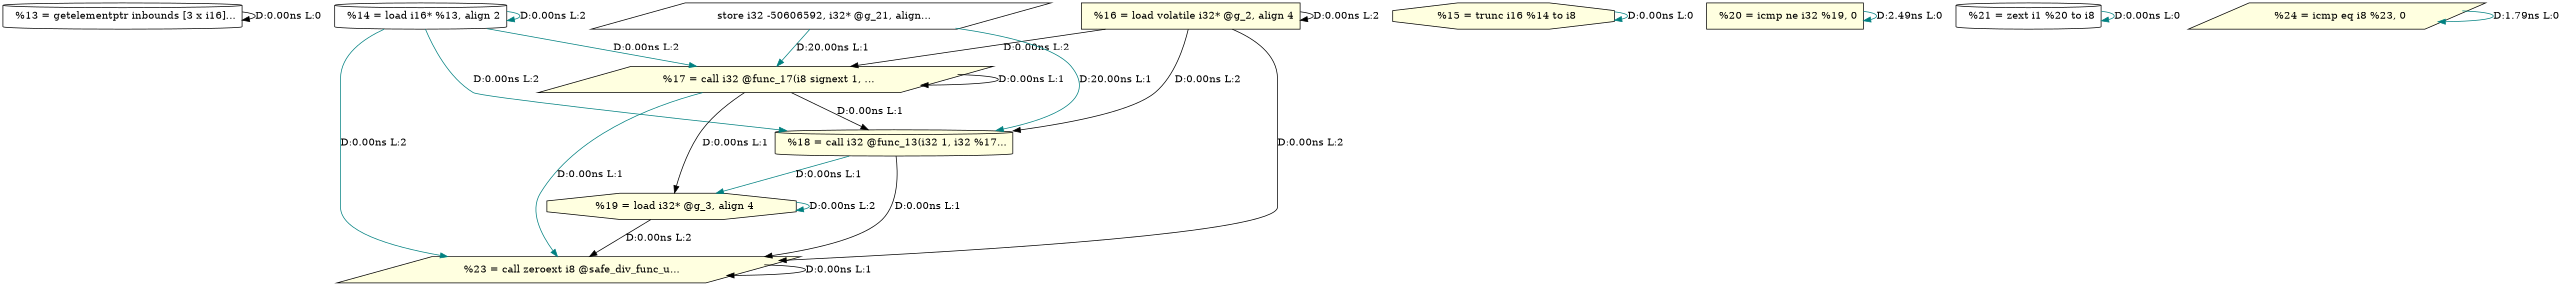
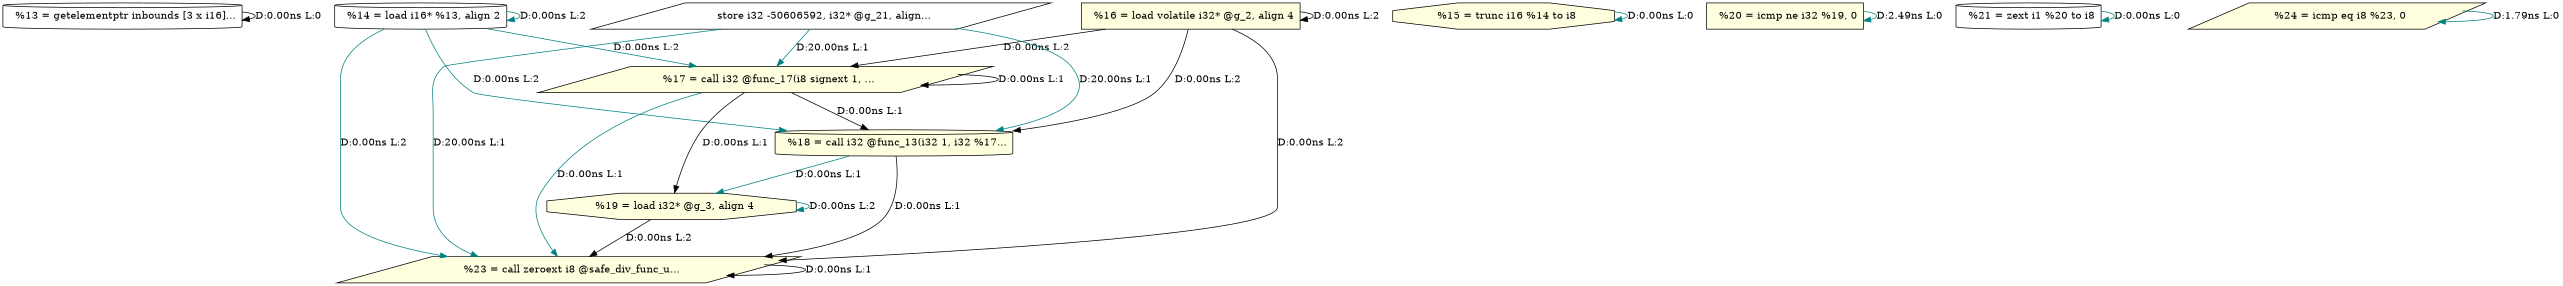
none -> (479, 61)
